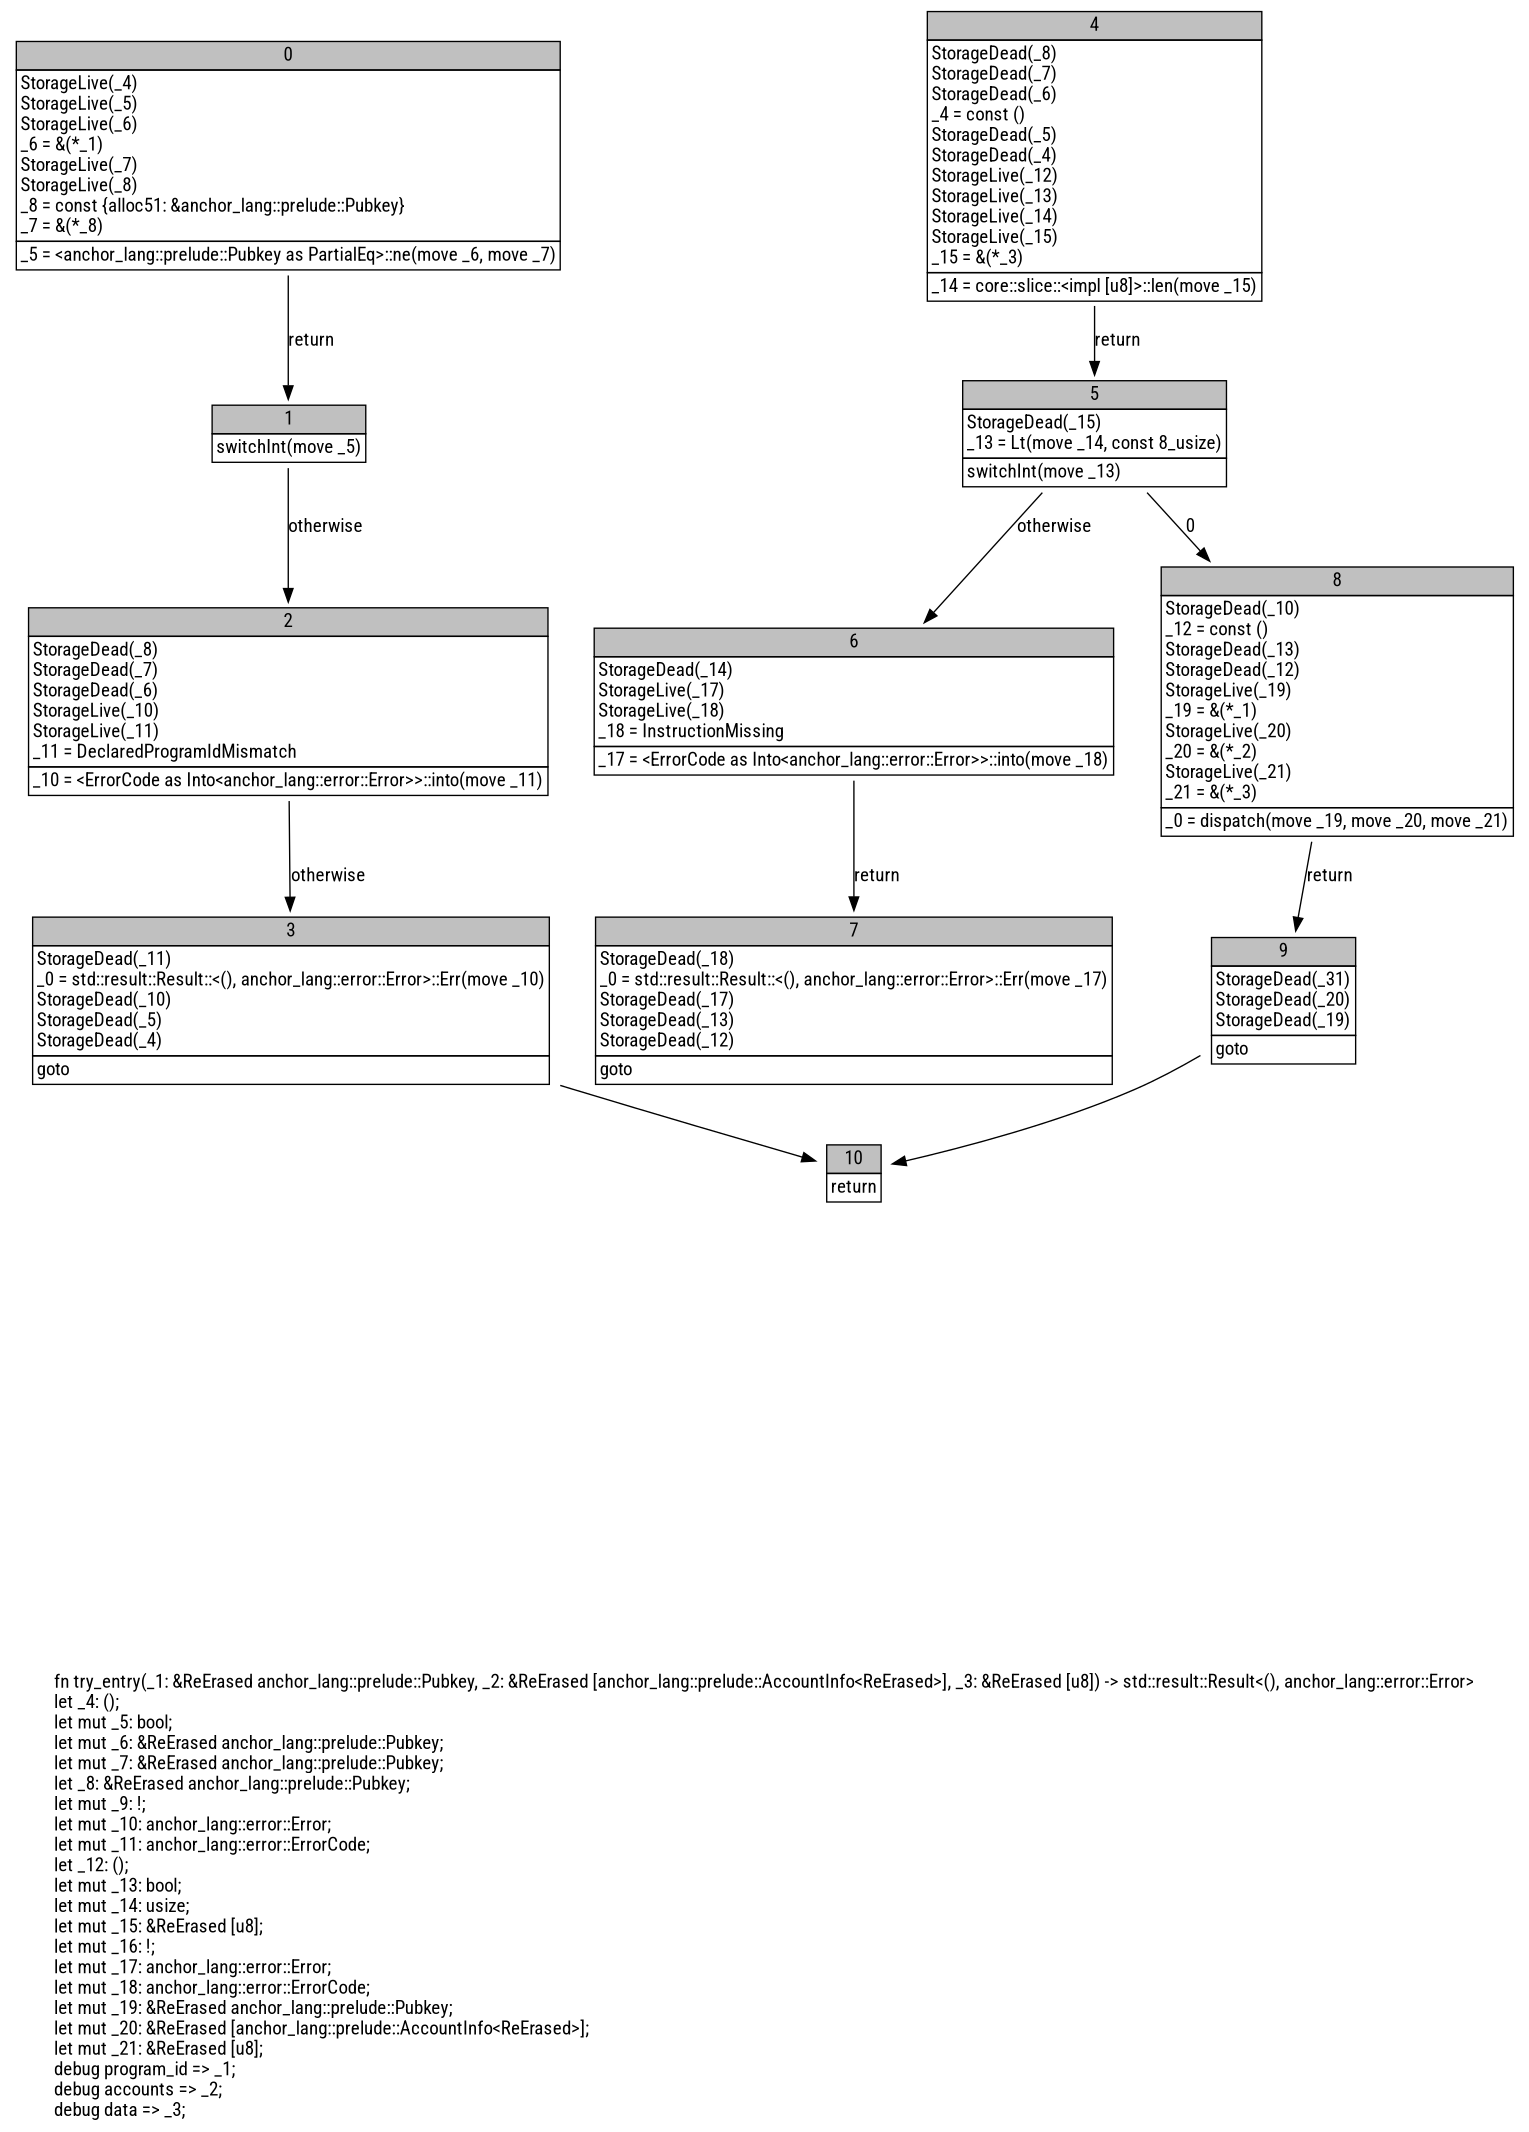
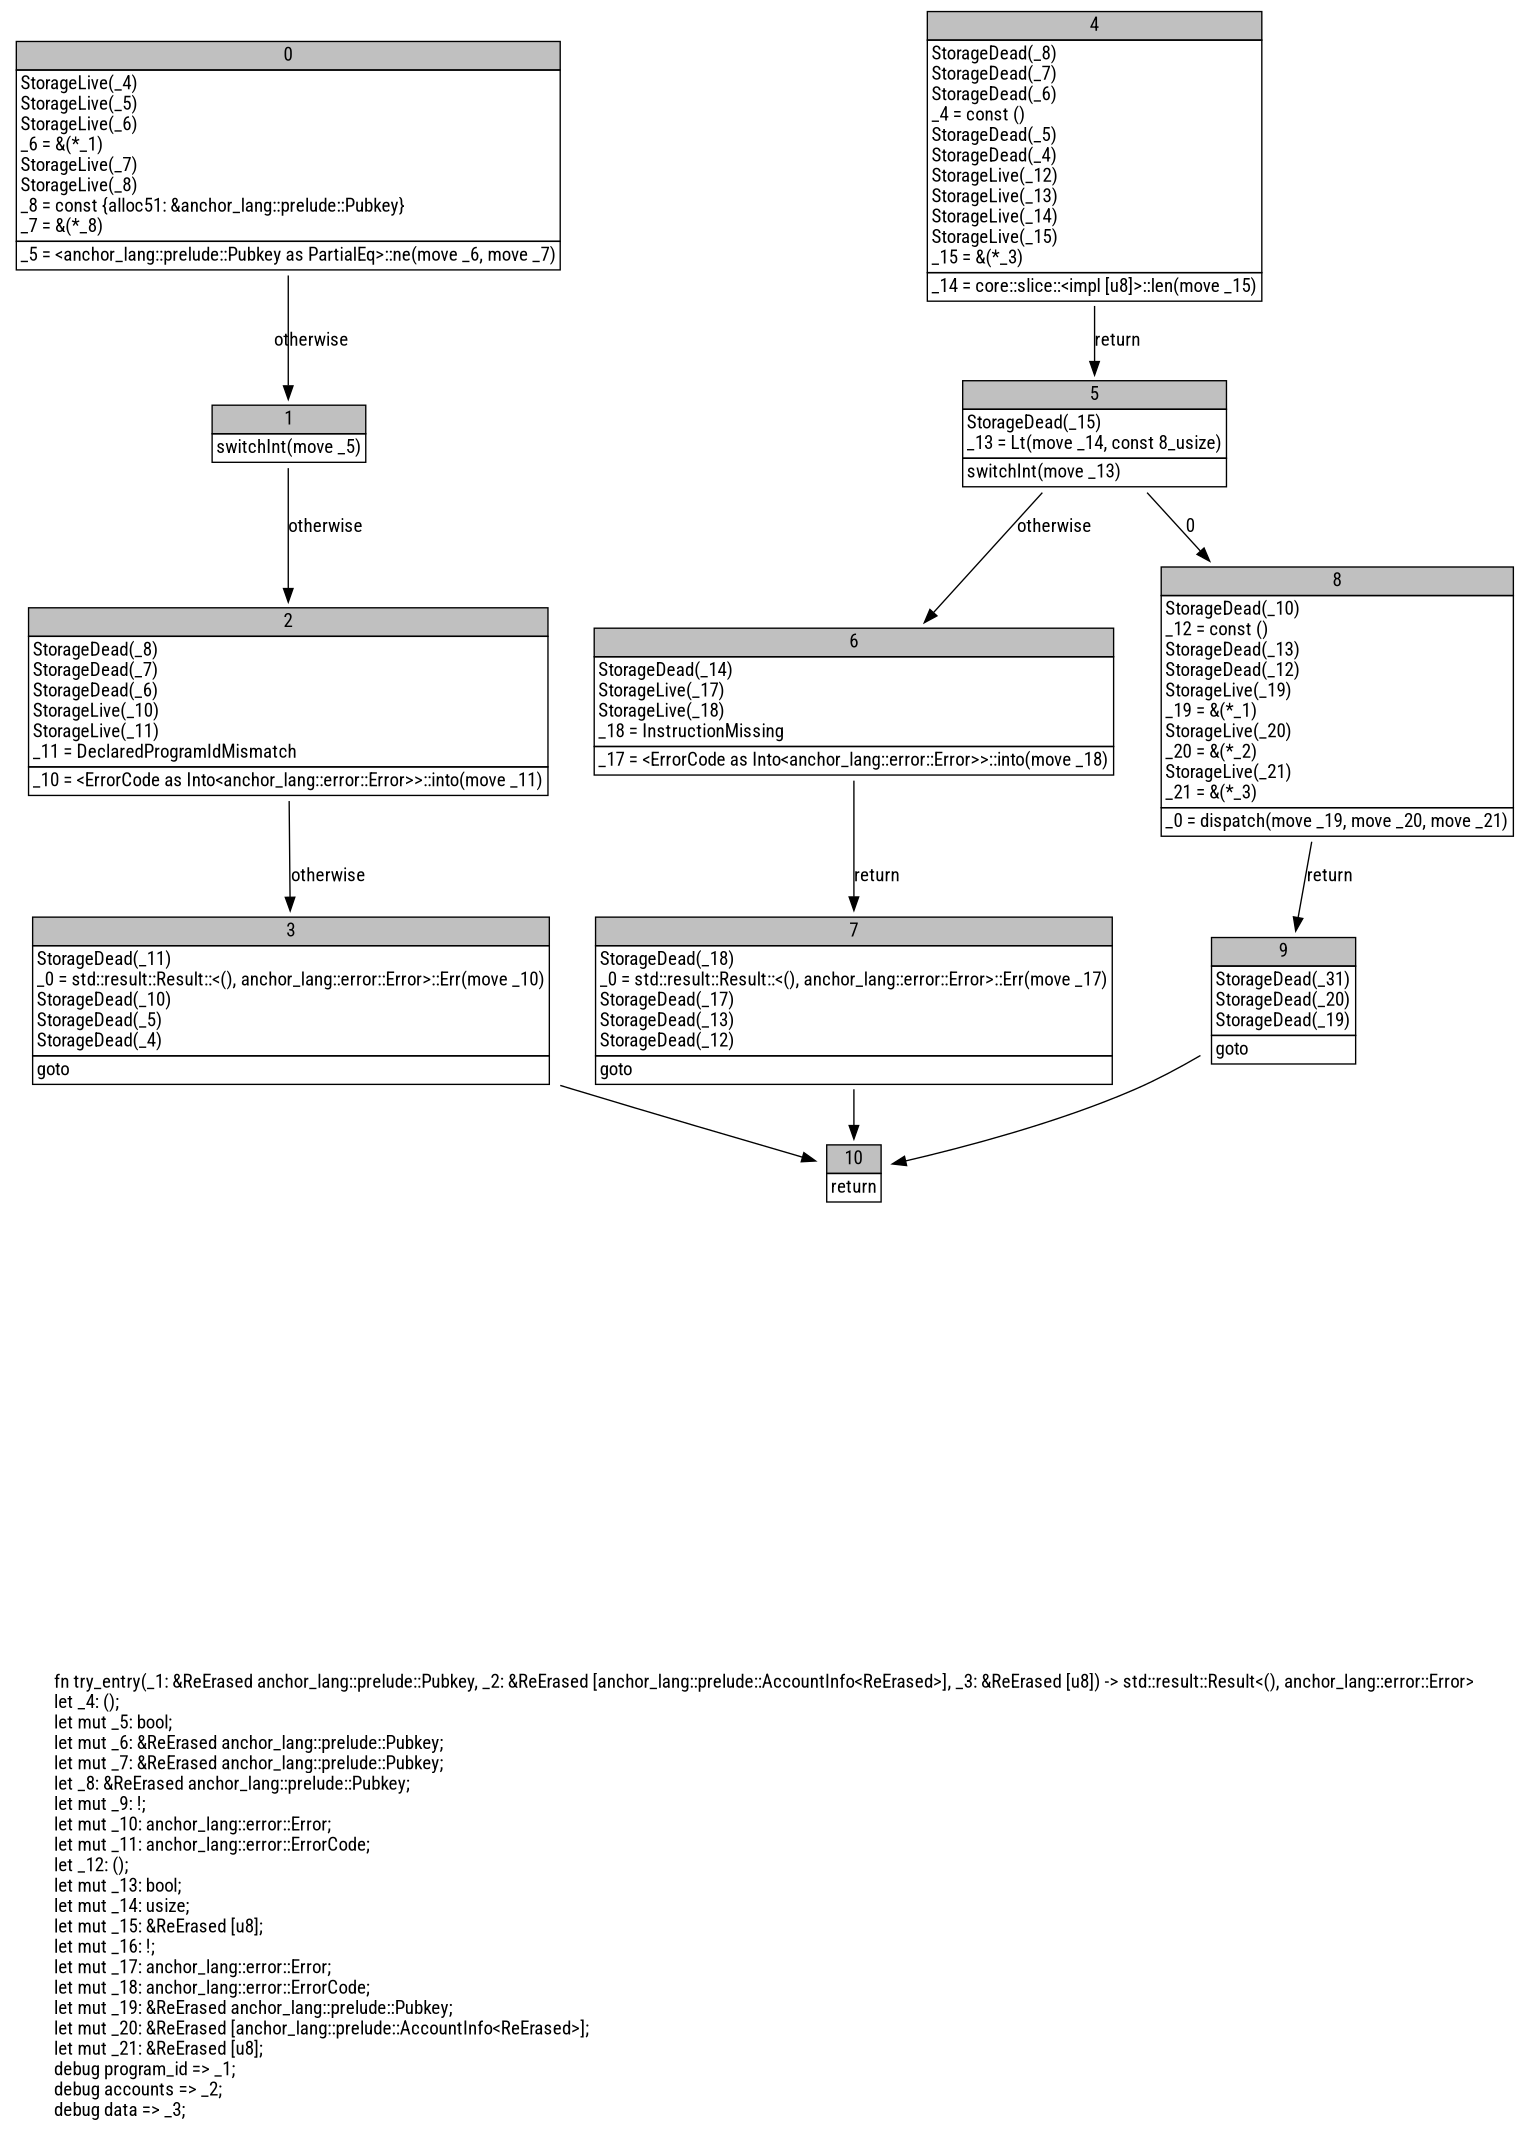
(311, 341) -> (311, 341)
none -> (854, 1107)
